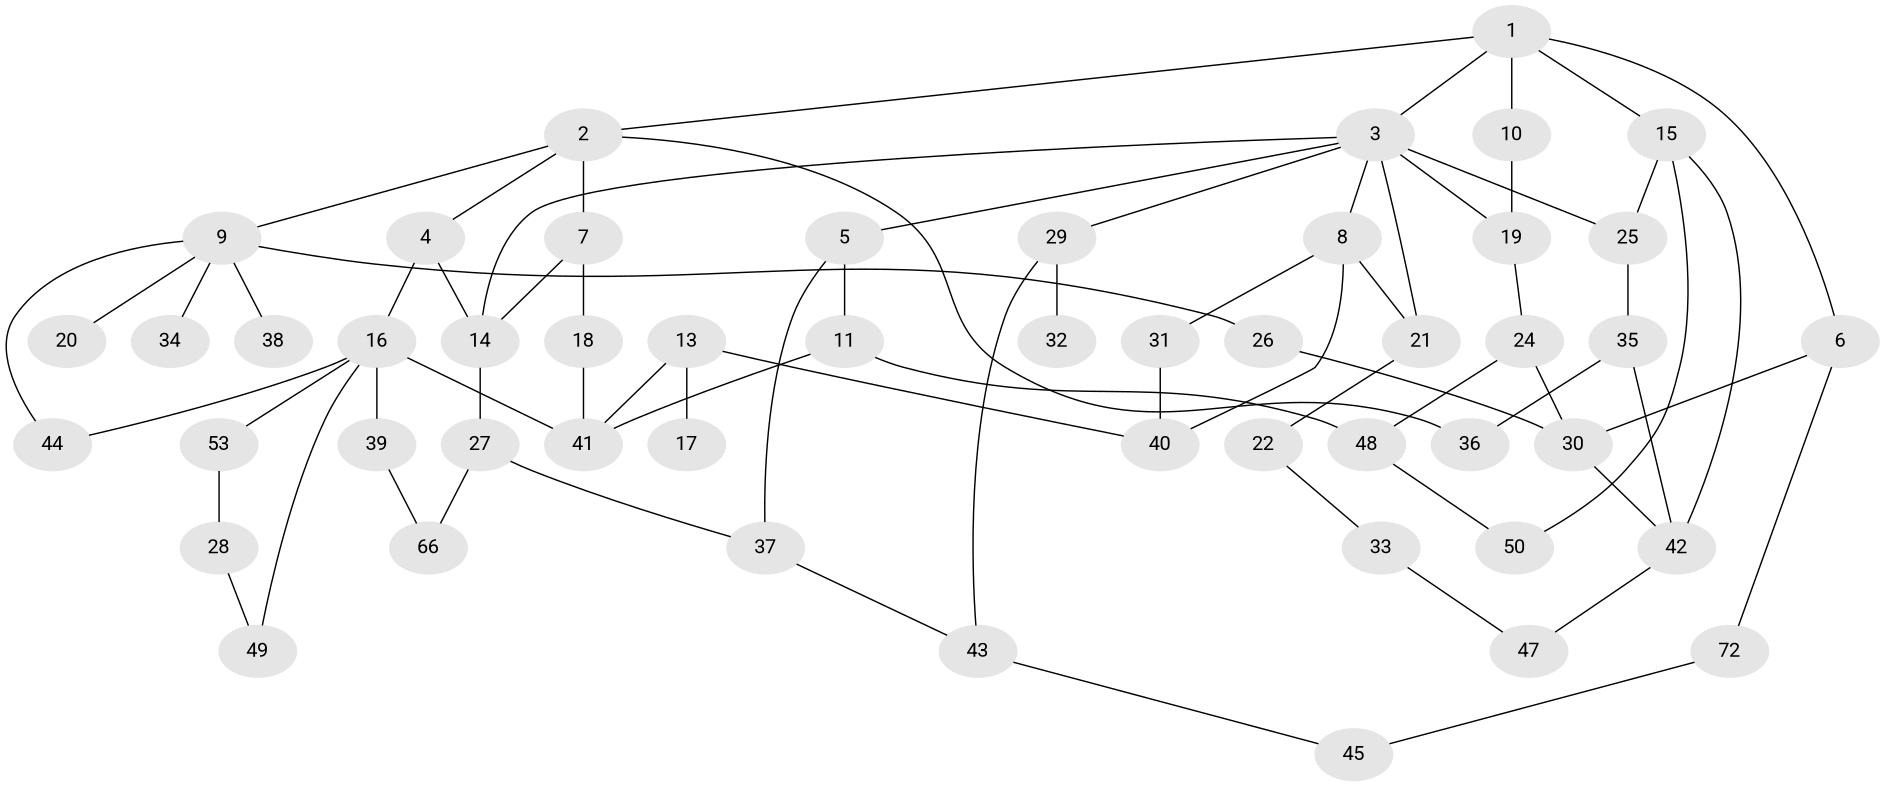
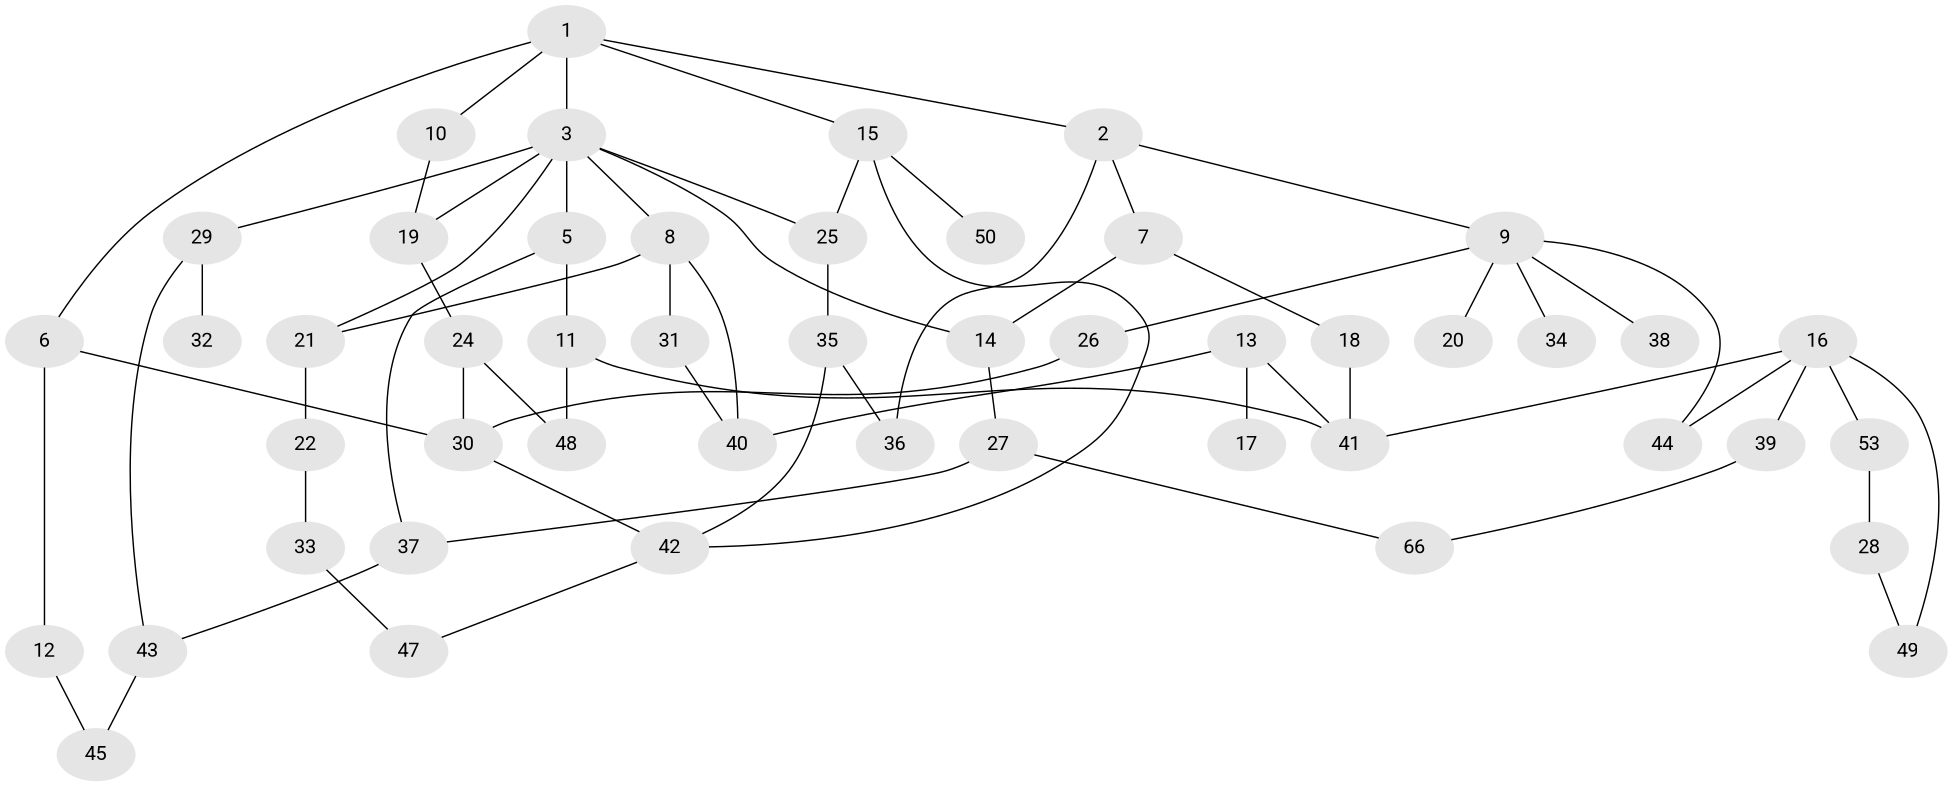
(426, 238) -> none
(1441, 496) -> none
(1730, 651) -> (44, 651)
